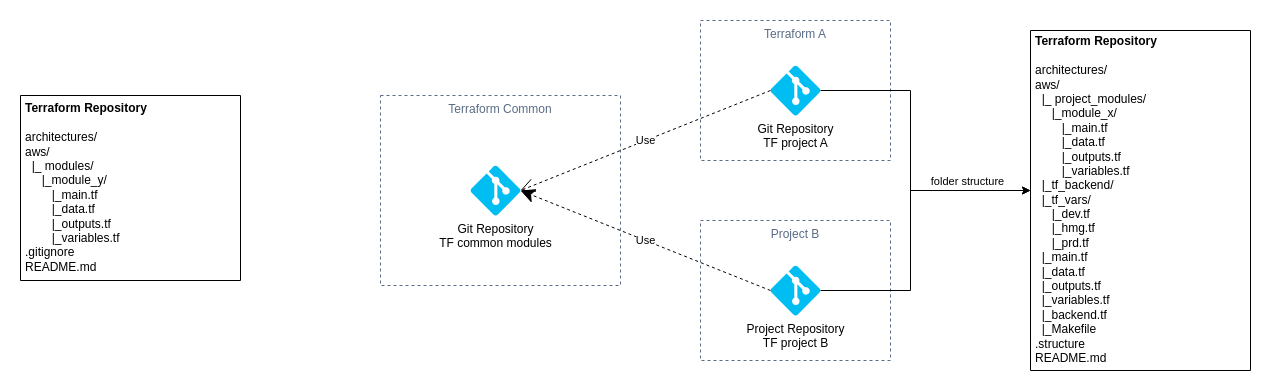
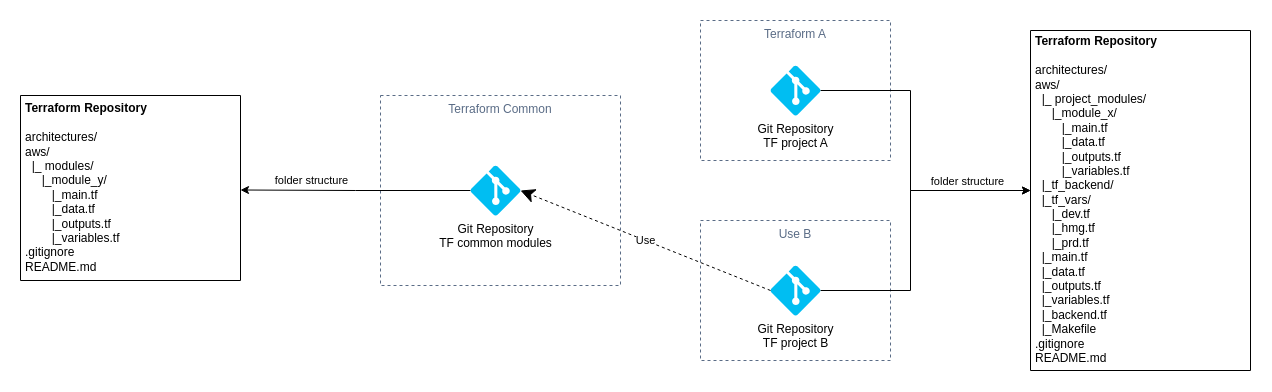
(647, 140) -> none
(1100, 179) -> (1100, 179)
none -> (360, 191)
(795, 234) -> (795, 234)
(796, 337) -> (796, 337)
